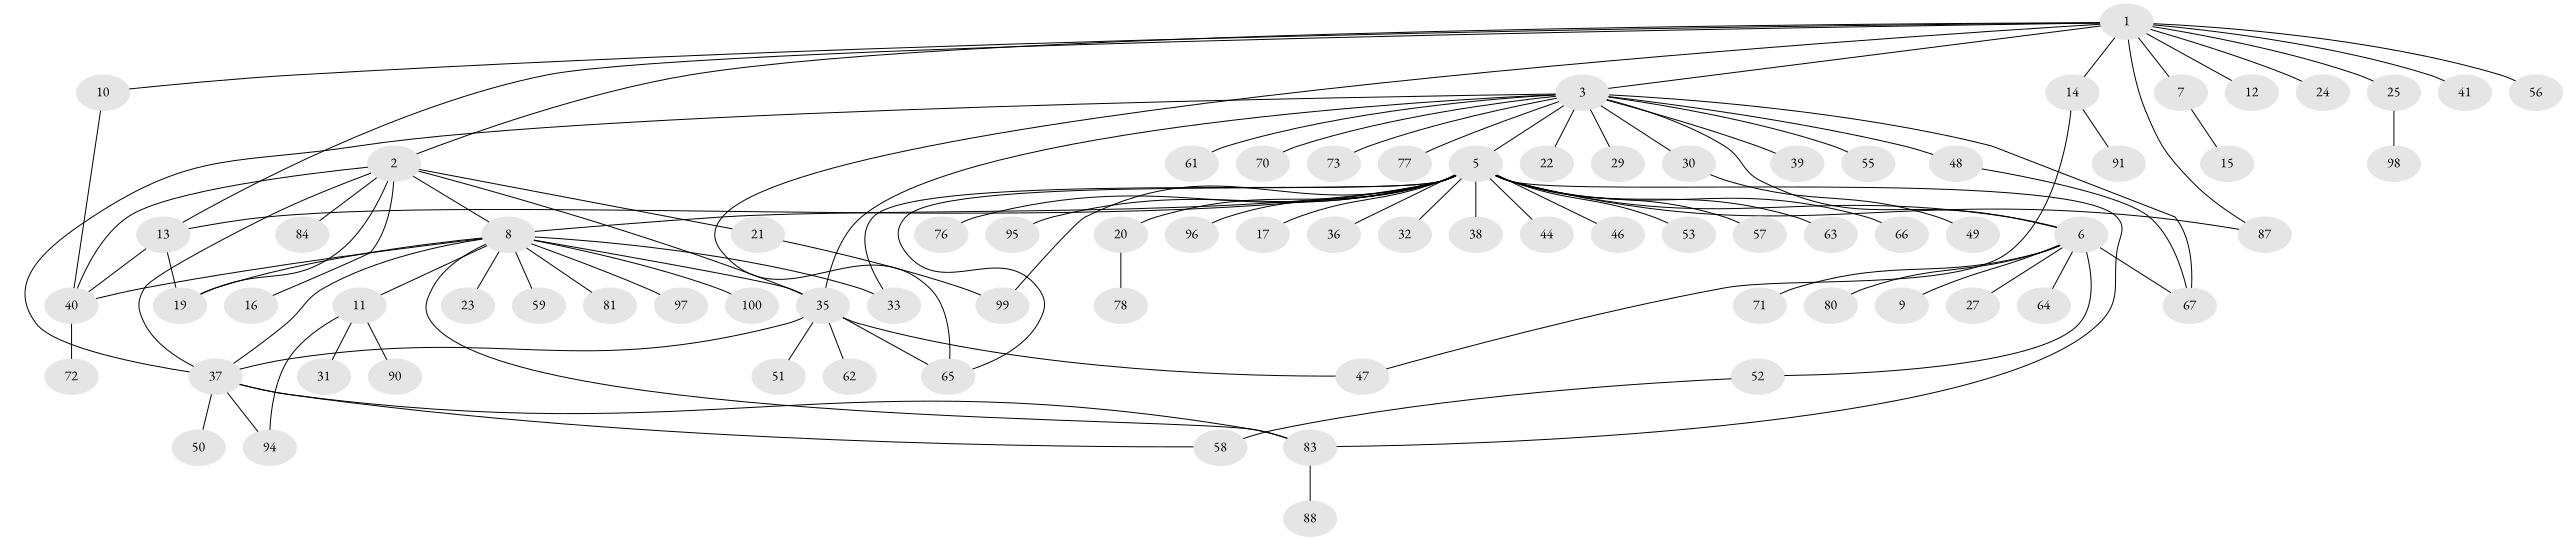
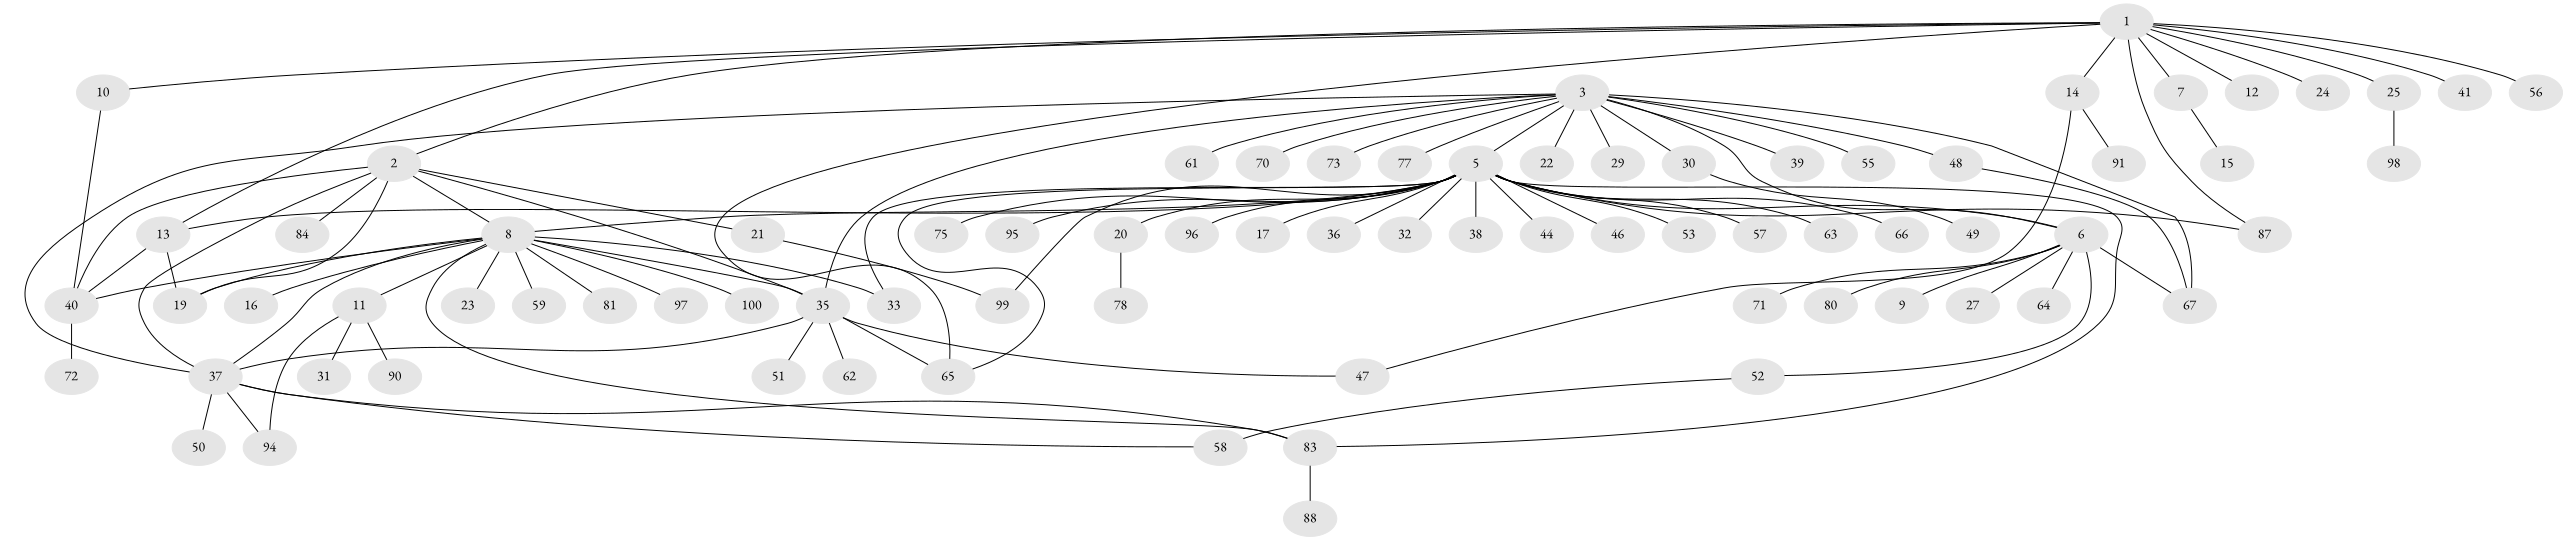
(1855, 57) -> none
(941, 235) -> (941, 235)
(348, 263) -> (335, 275)
